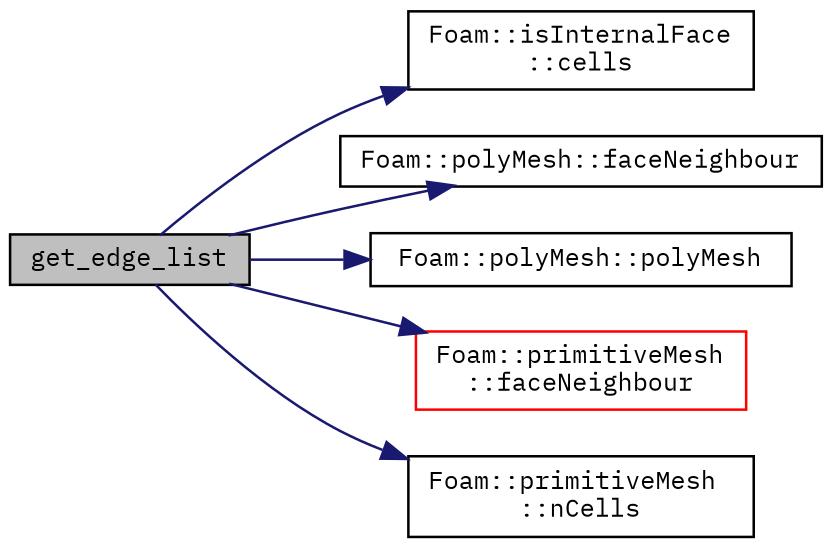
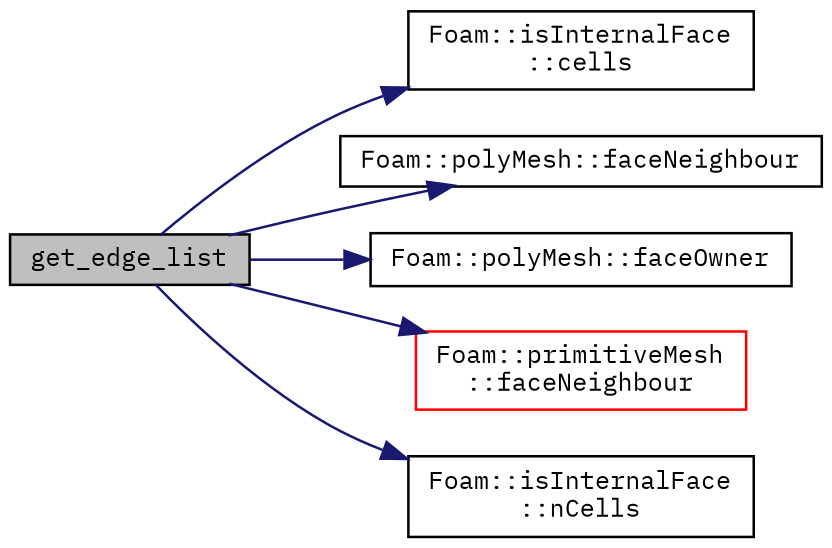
(581, 260) -> (581, 260)
(581, 497) -> (581, 497)
